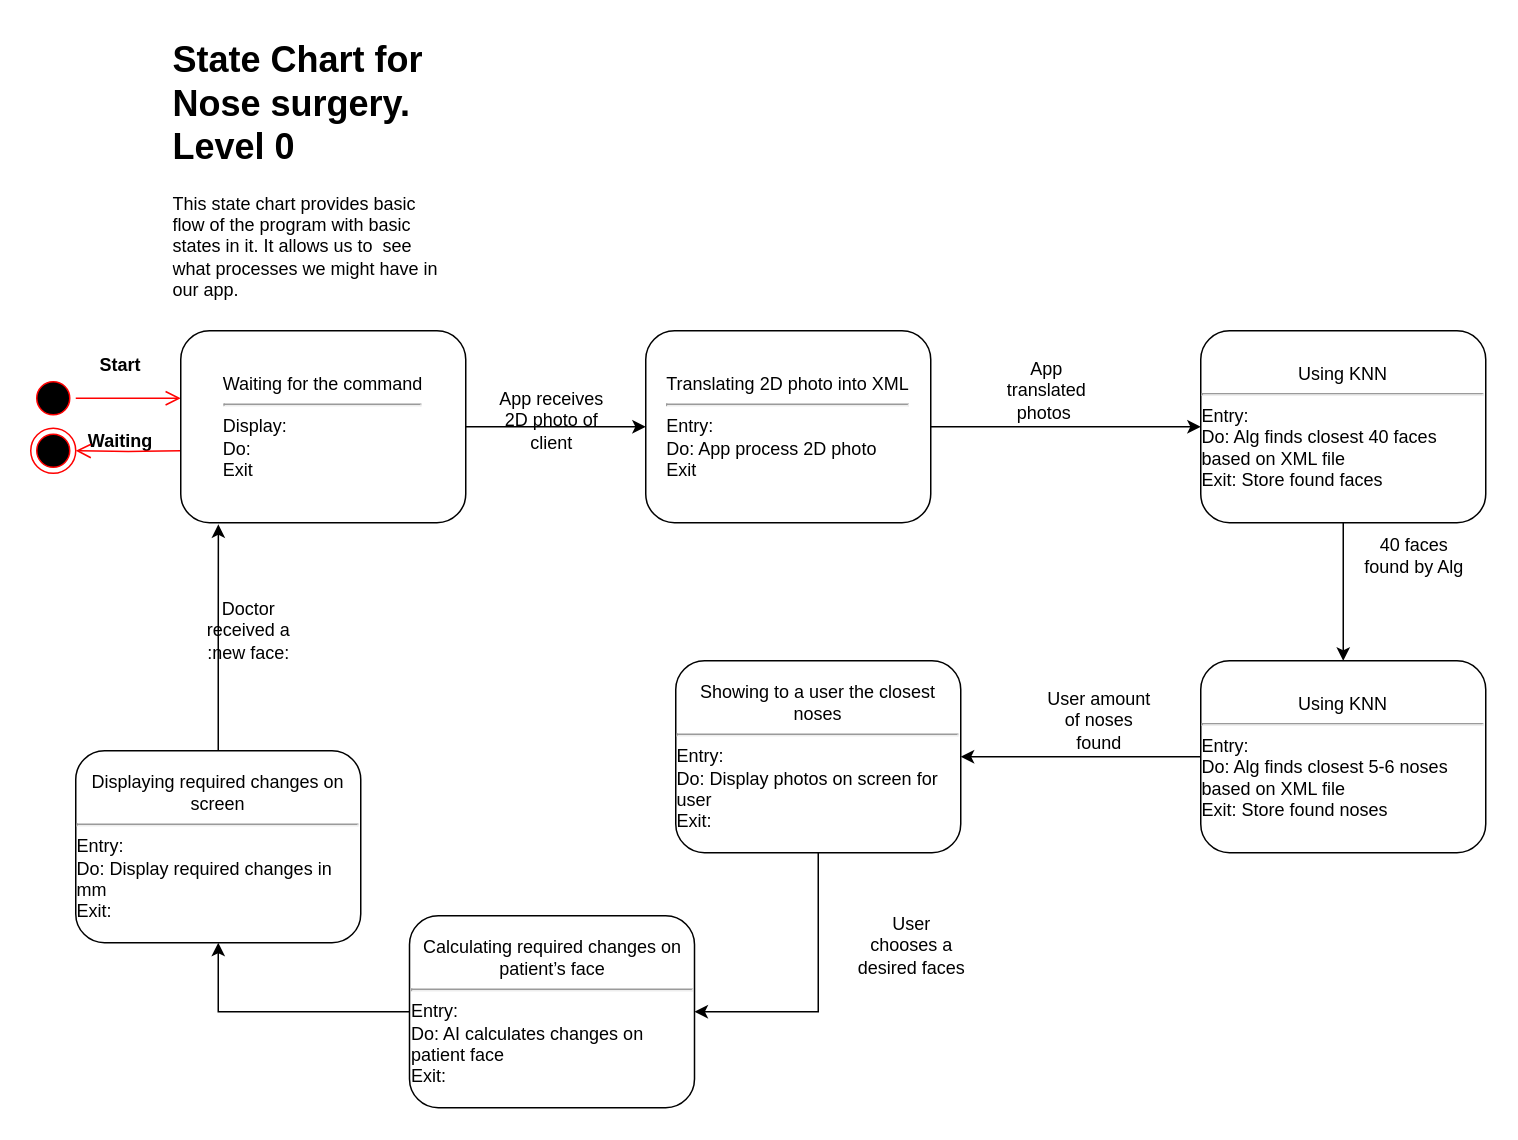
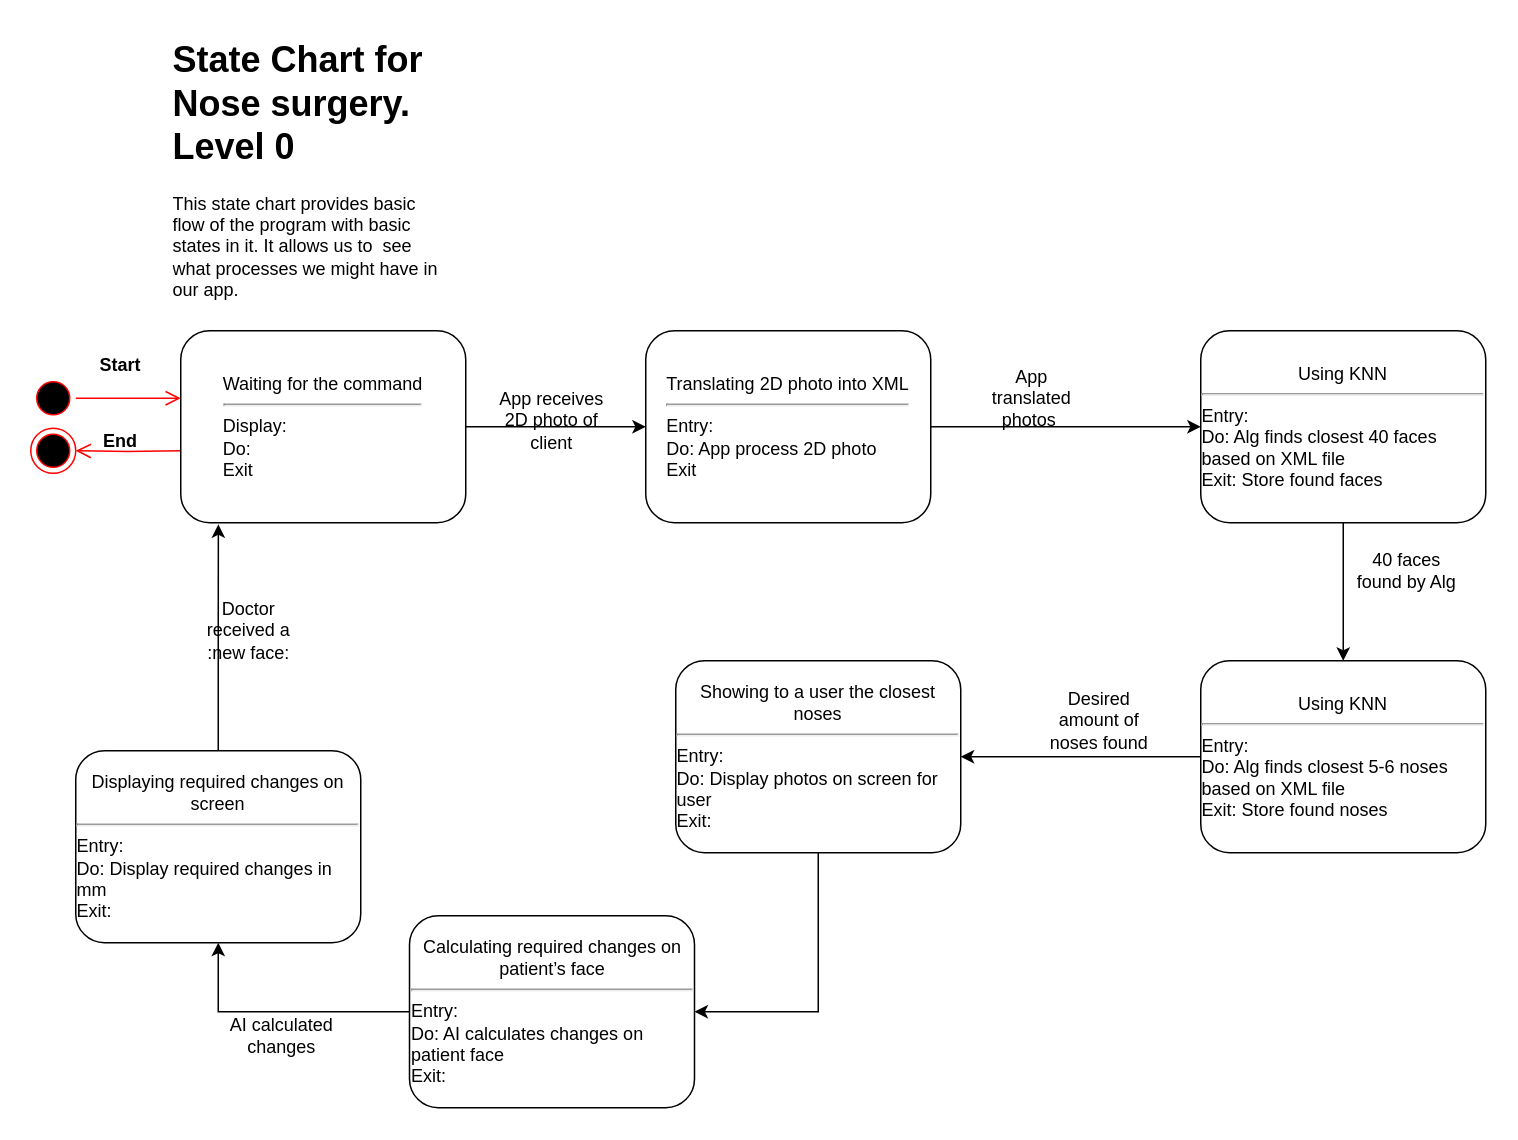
(1047, 391) -> (1032, 398)
(120, 441) -> (120, 441)
(1415, 556) -> (1407, 571)
(1100, 721) -> (1100, 721)
(912, 946) -> none
none -> (282, 1036)
